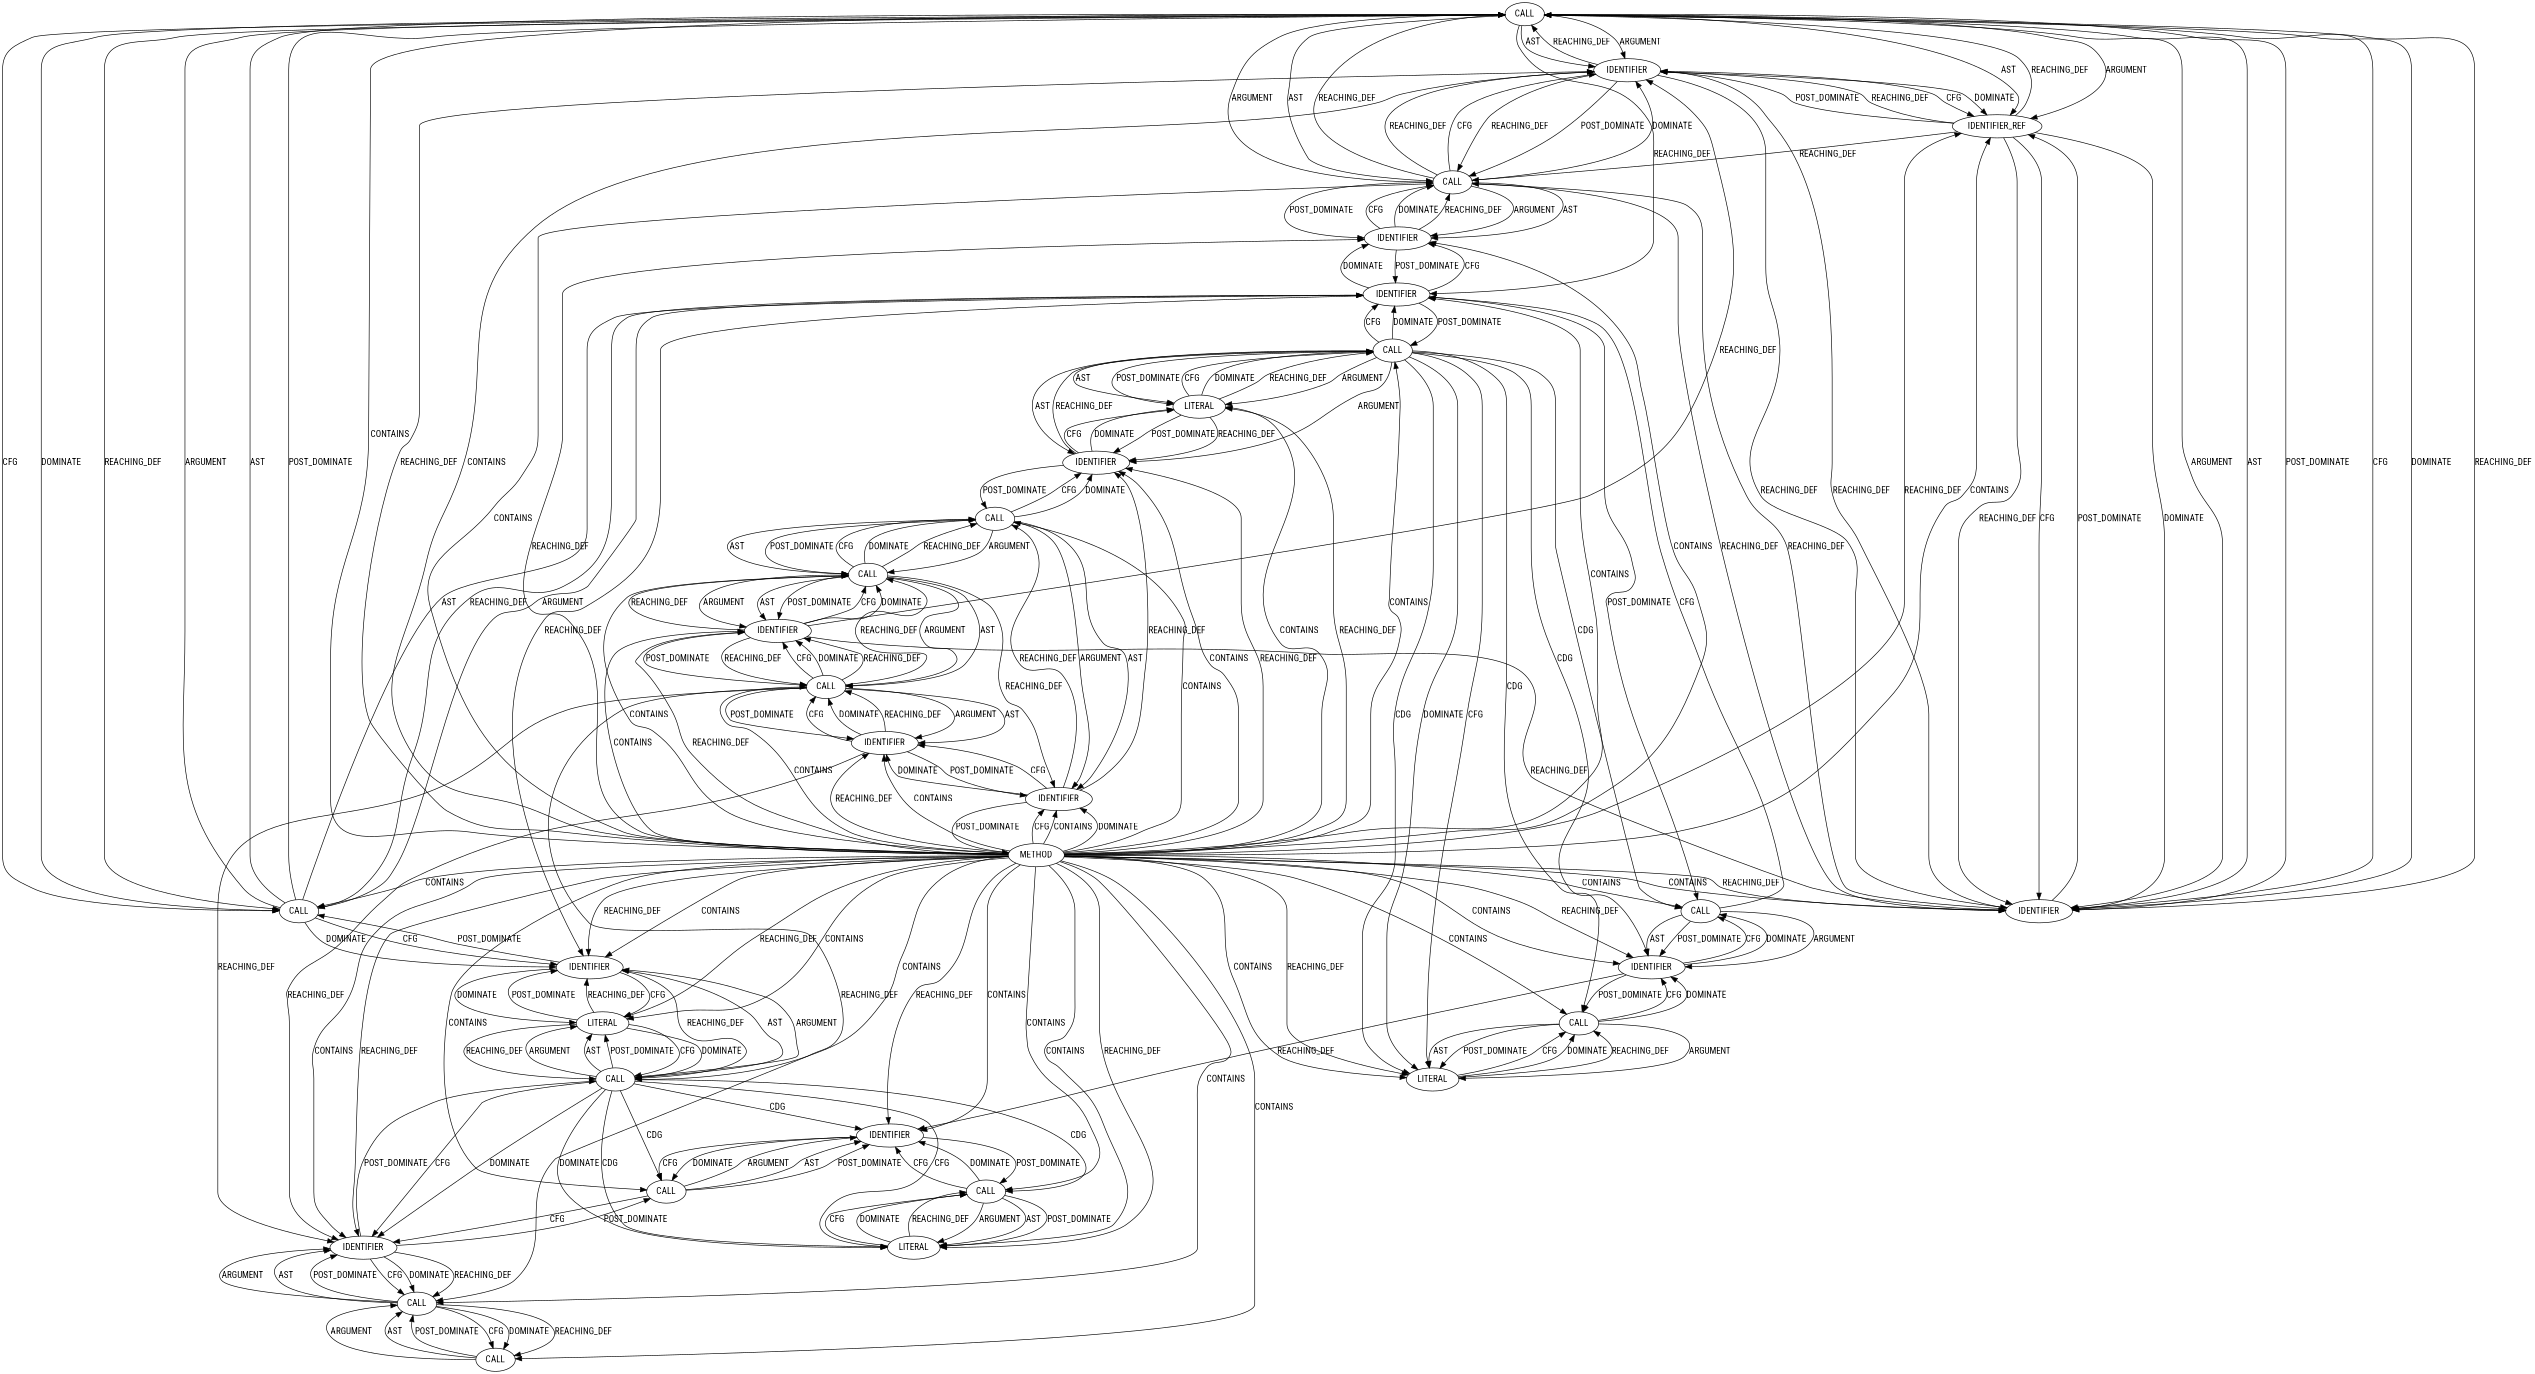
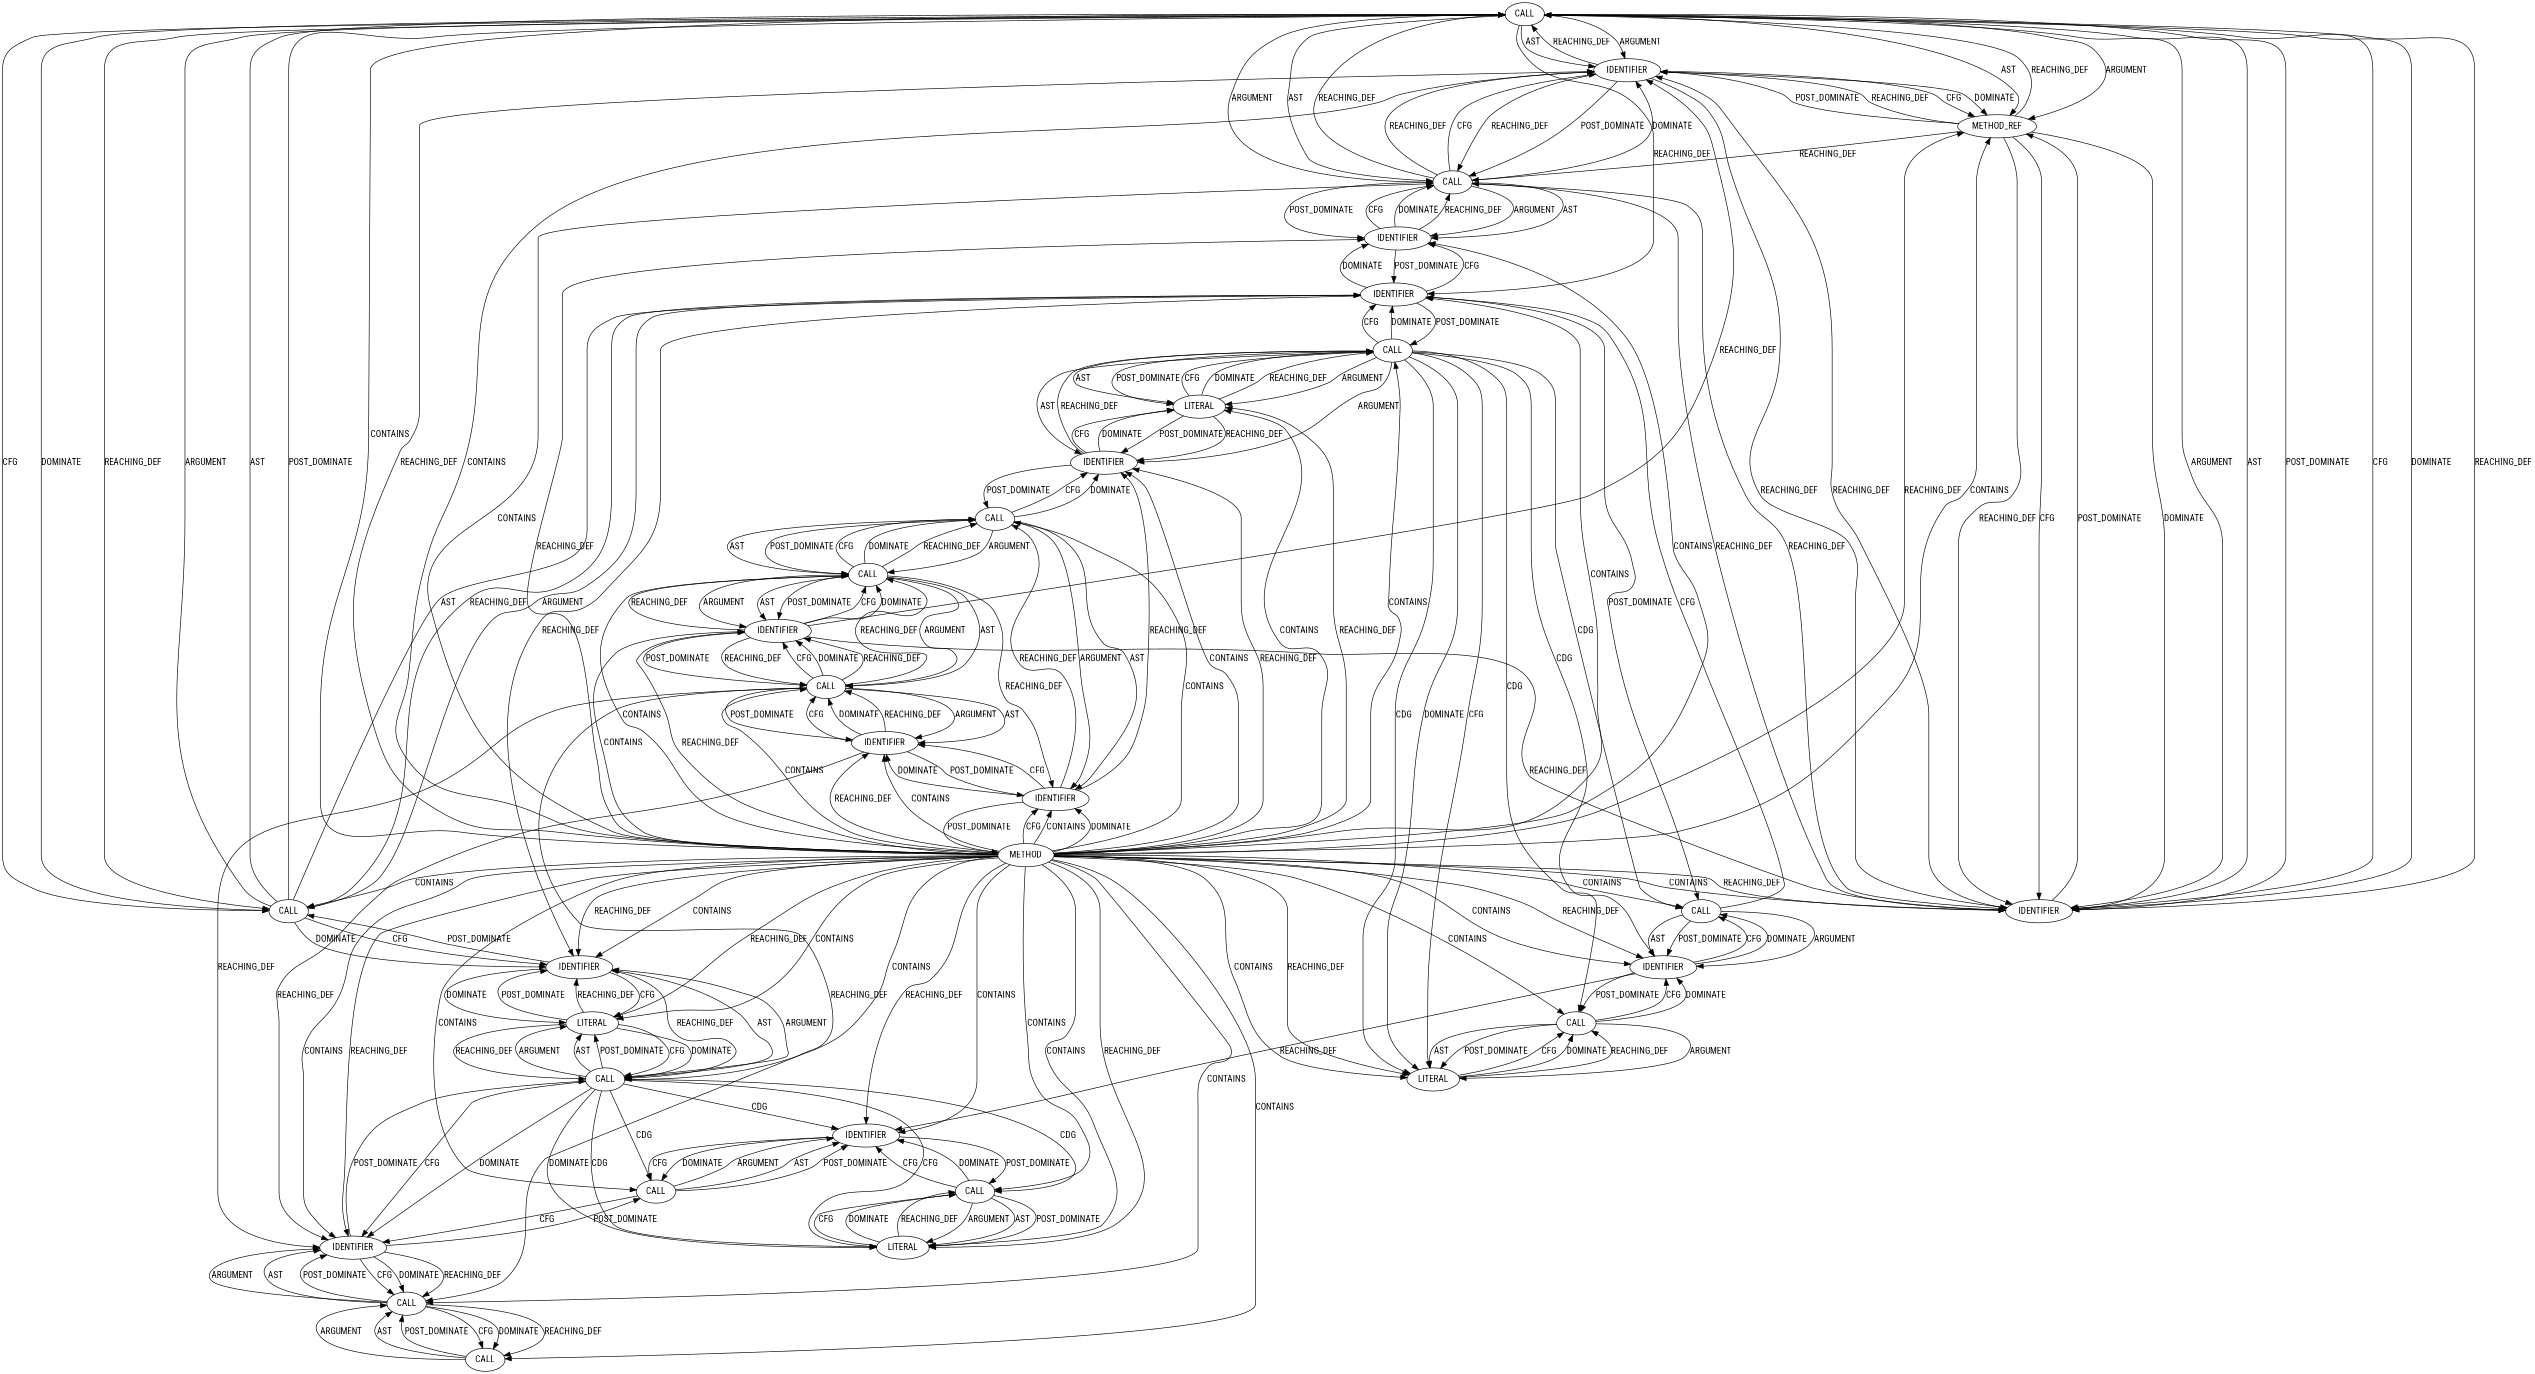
(1997, 126) -> (1997, 126)
